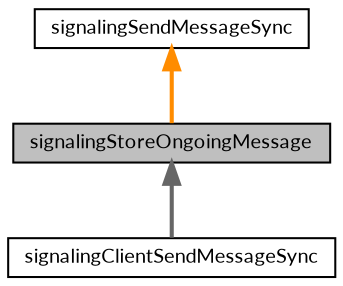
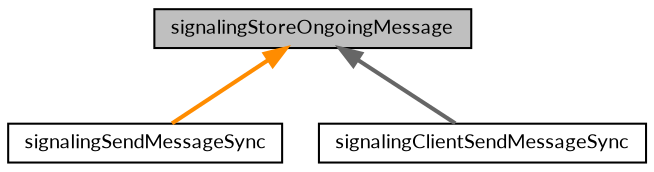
(172, 97) -> (220, 92)
